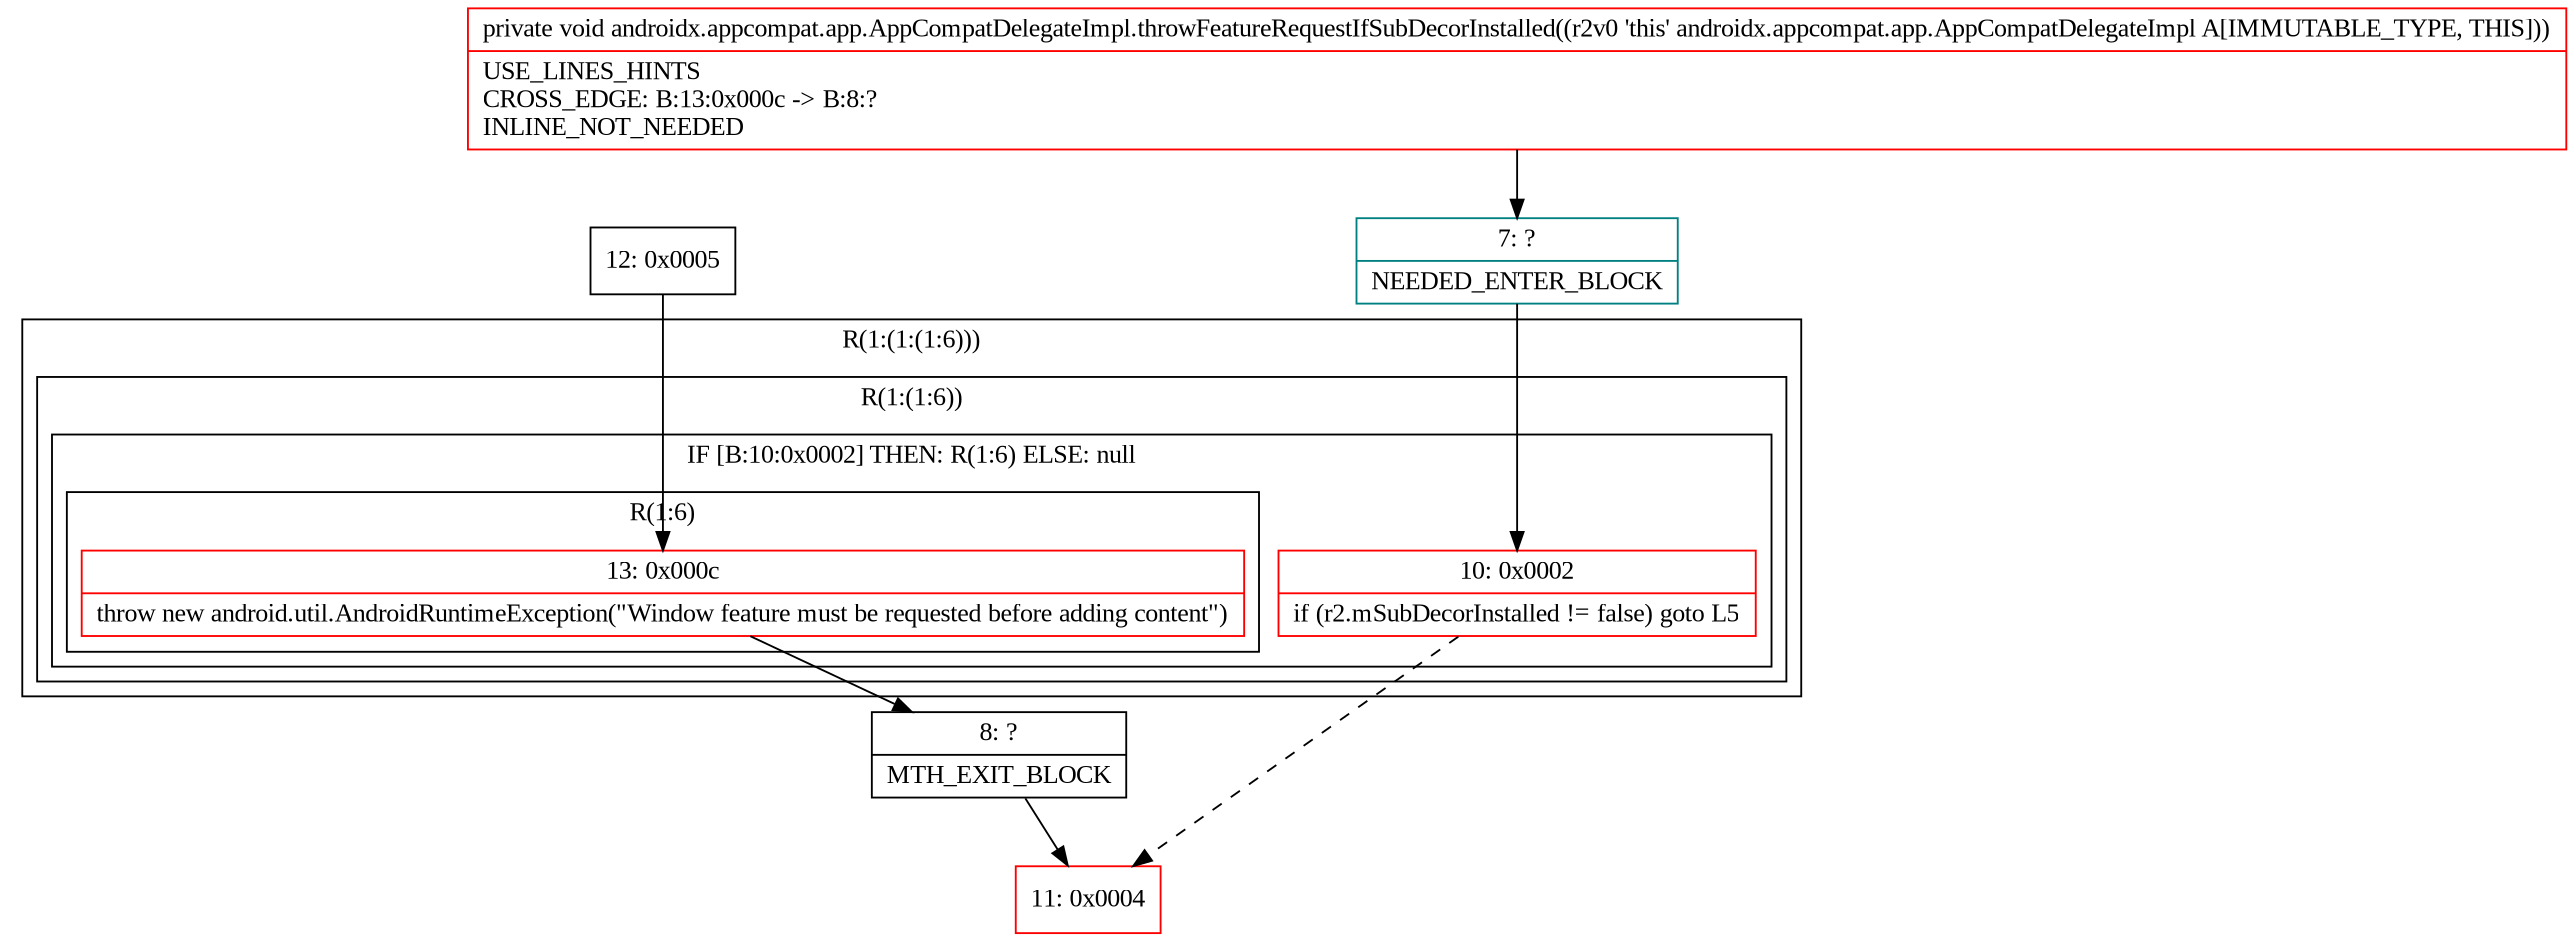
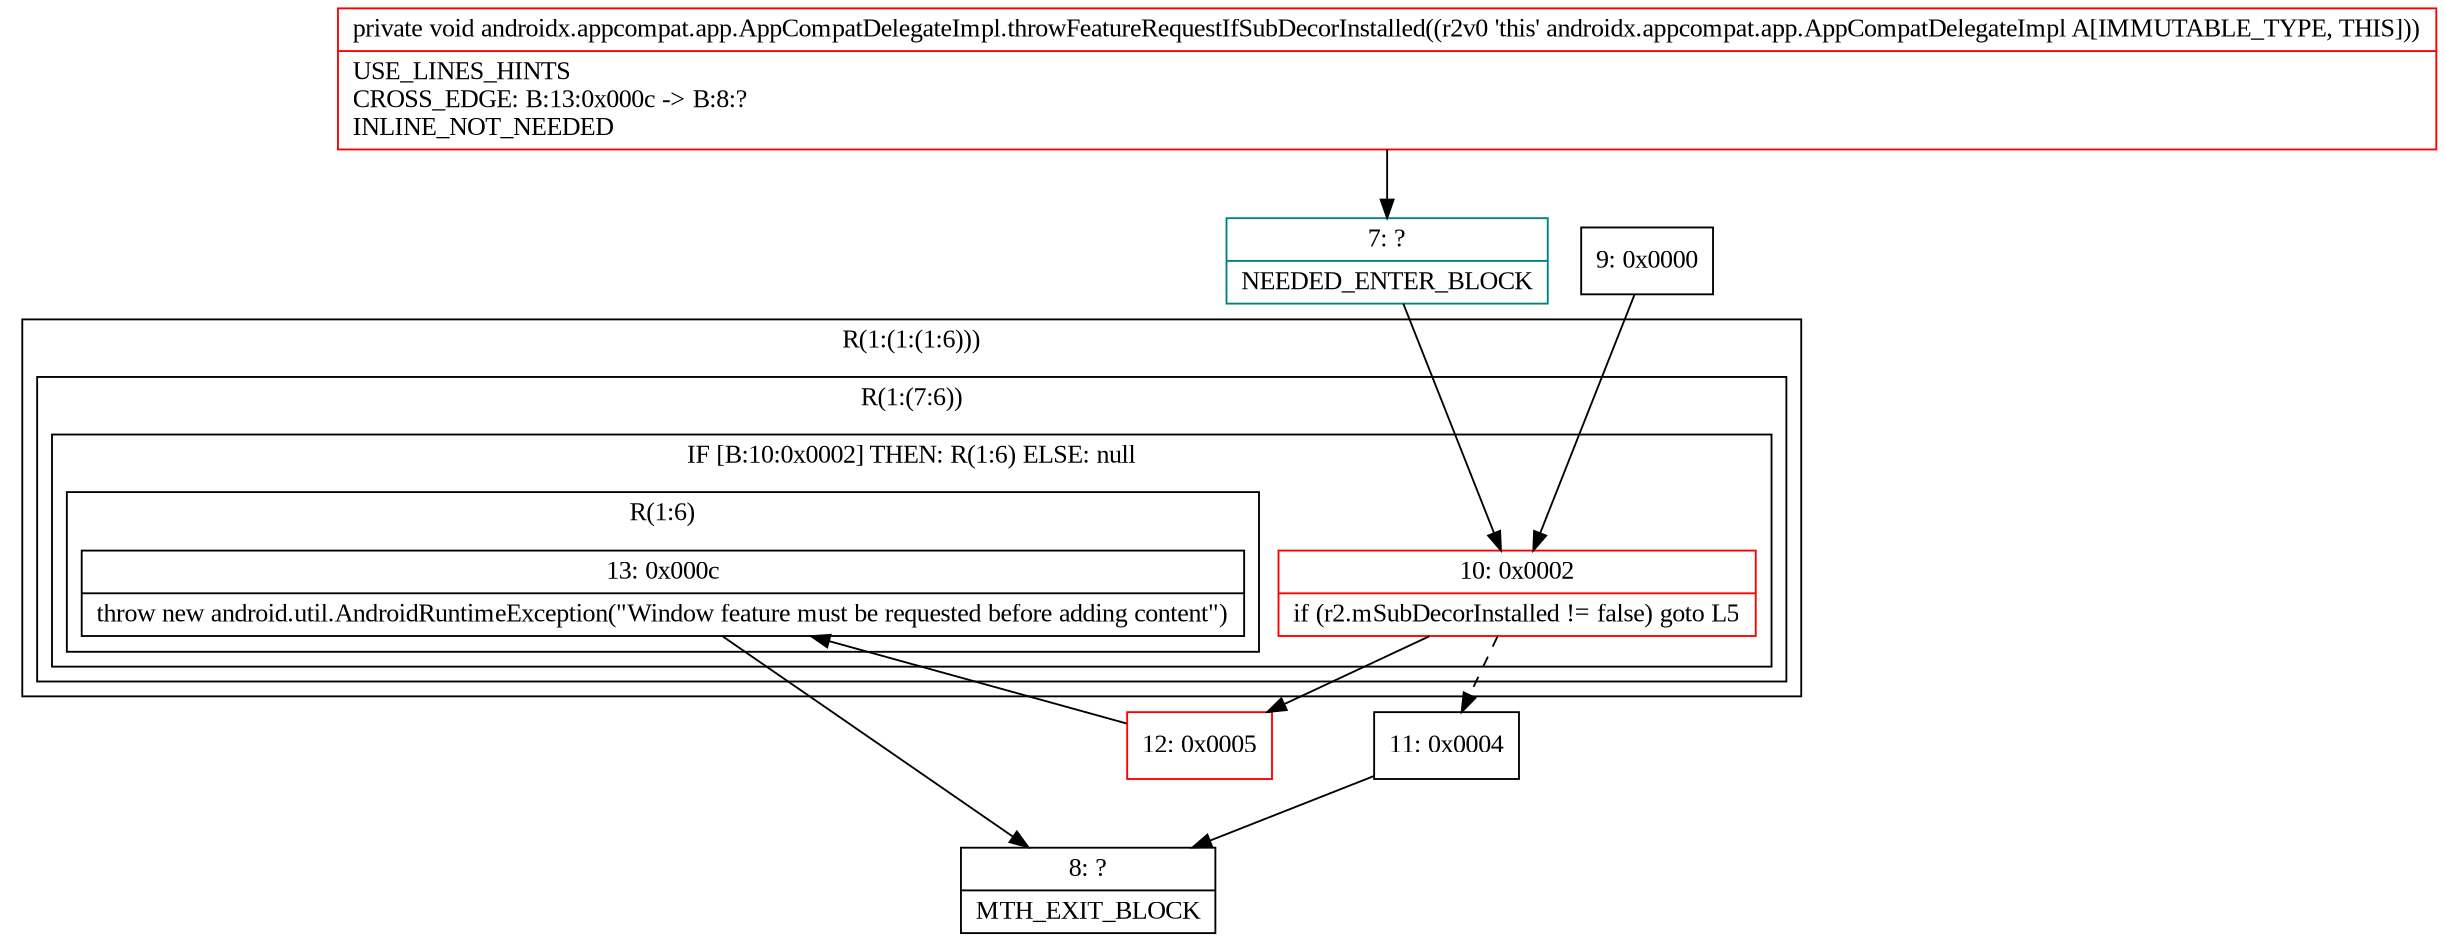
(663, 261) -> (1200, 746)
none -> (1647, 261)
(912, 398) -> (912, 398)
(663, 593) -> (663, 593)
none -> (1390, 655)
(1041, 824) -> (1292, 808)
(1088, 900) -> (1447, 746)
